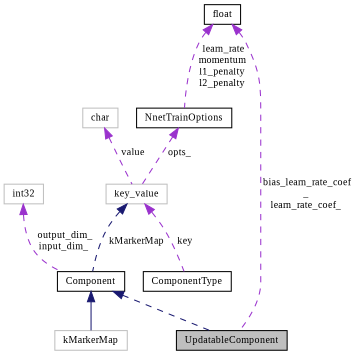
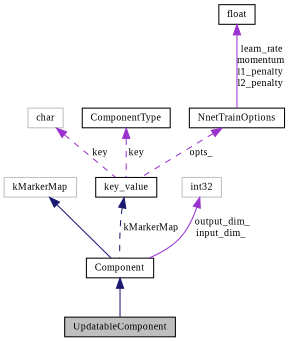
(190, 69) -> (237, 72)
(132, 153) -> (99, 153)
(261, 182) -> none
(137, 194) -> (126, 187)
(171, 240) -> (126, 158)
(33, 250) -> (179, 239)
(166, 313) -> (120, 303)
(91, 316) -> (84, 232)
